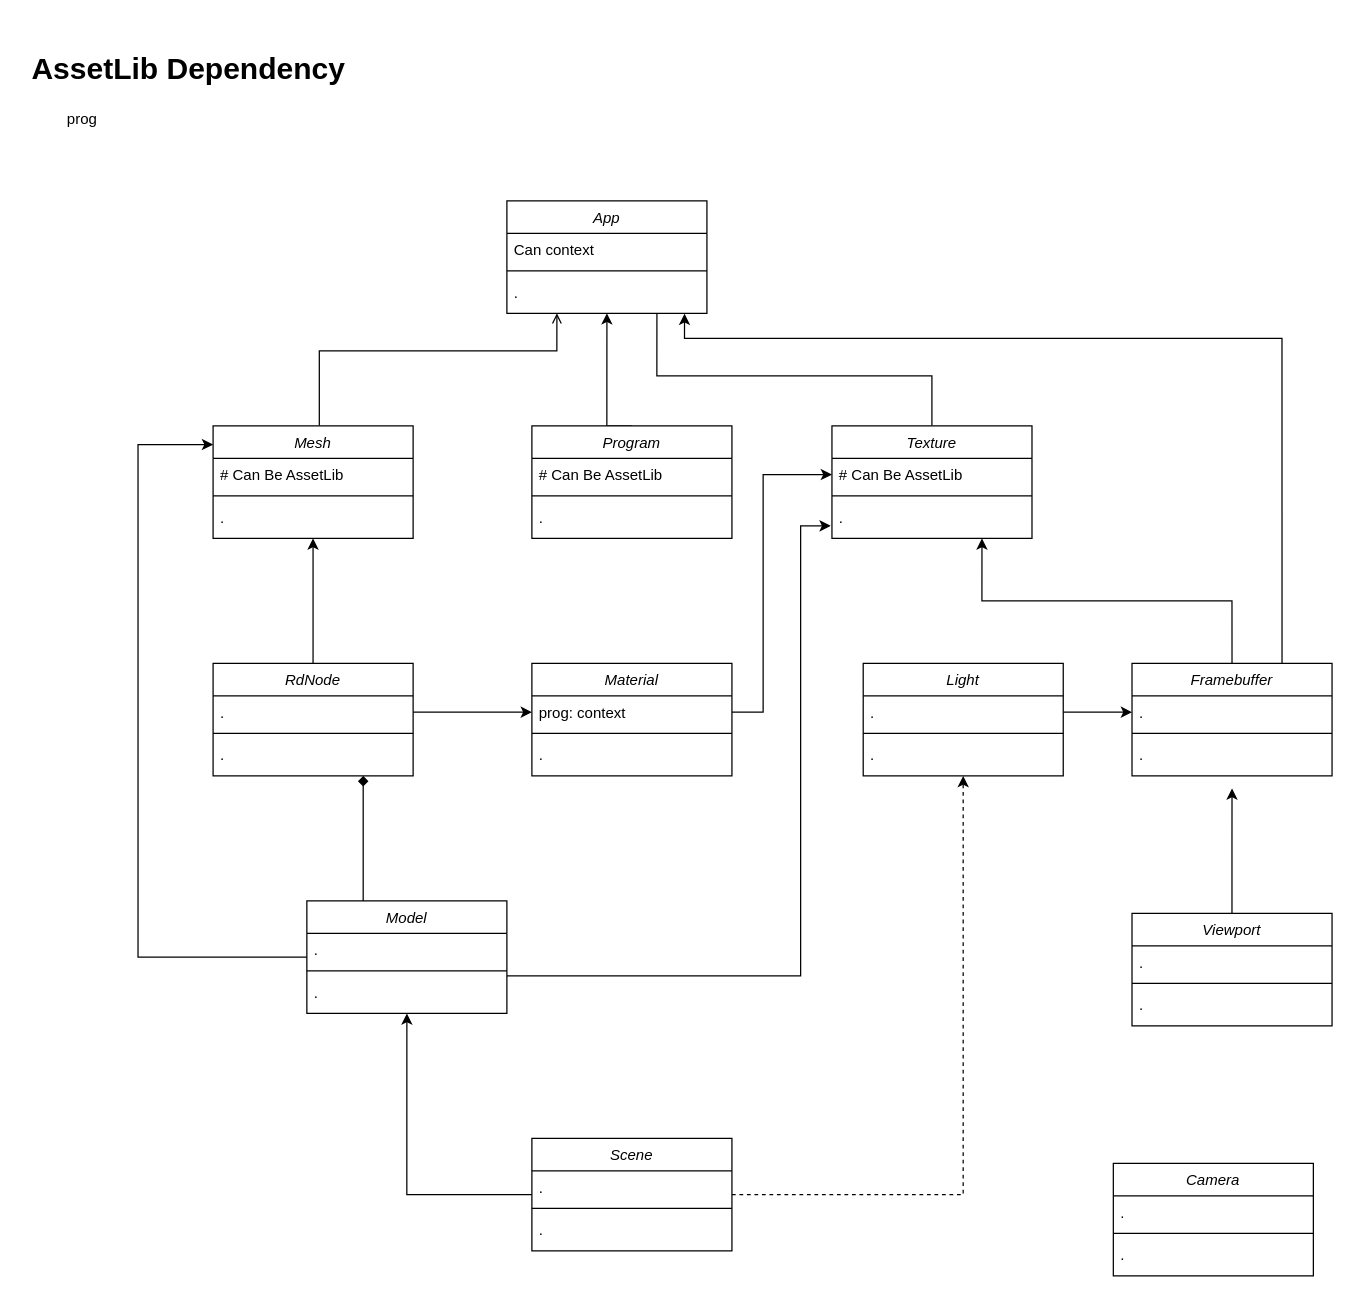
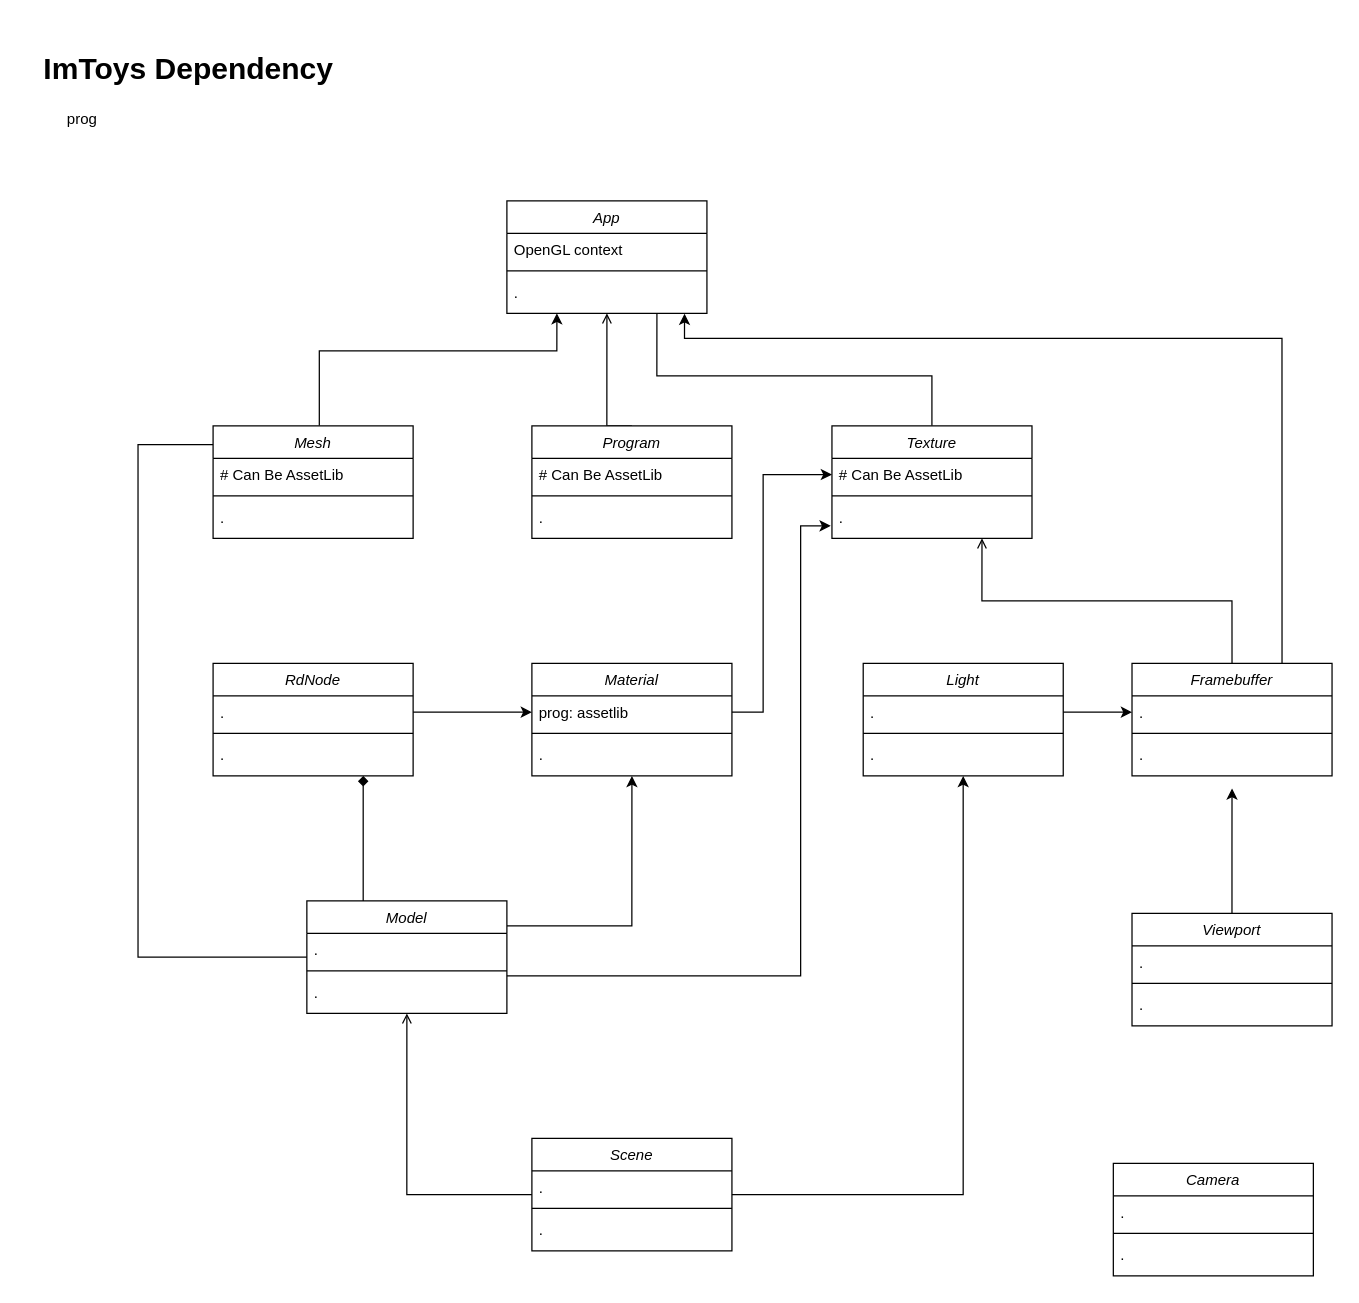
(189, 69) -> (189, 69)
(558, 250) -> (571, 250)
(557, 321) -> (557, 323)
(607, 323) -> (607, 321)
(203, 444) -> (206, 444)
(982, 548) -> (982, 546)
(313, 605) -> none
(589, 713) -> (590, 713)
none -> (632, 917)
(407, 1023) -> (407, 1021)
(963, 1105) -> (963, 1105)
